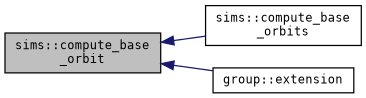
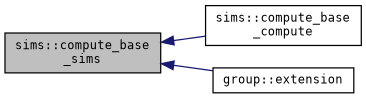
(283, 26) -> (283, 26)
(83, 53) -> (83, 53)
